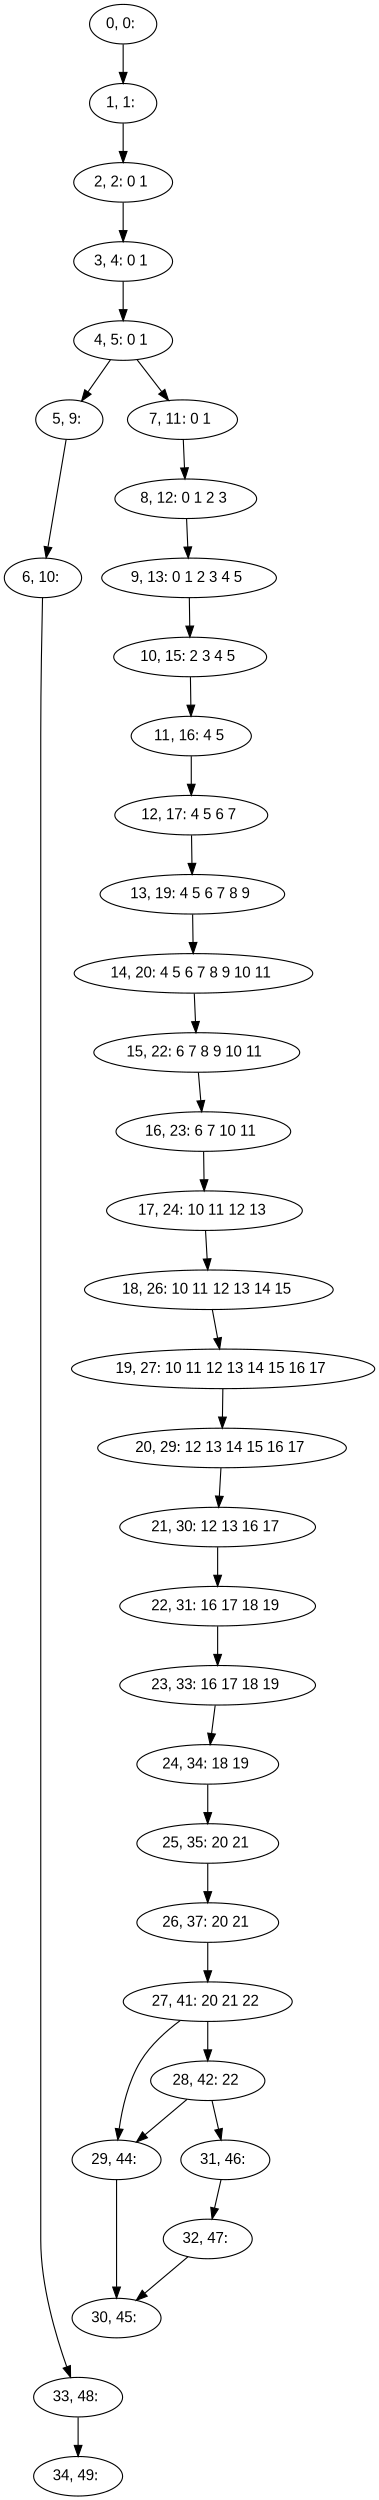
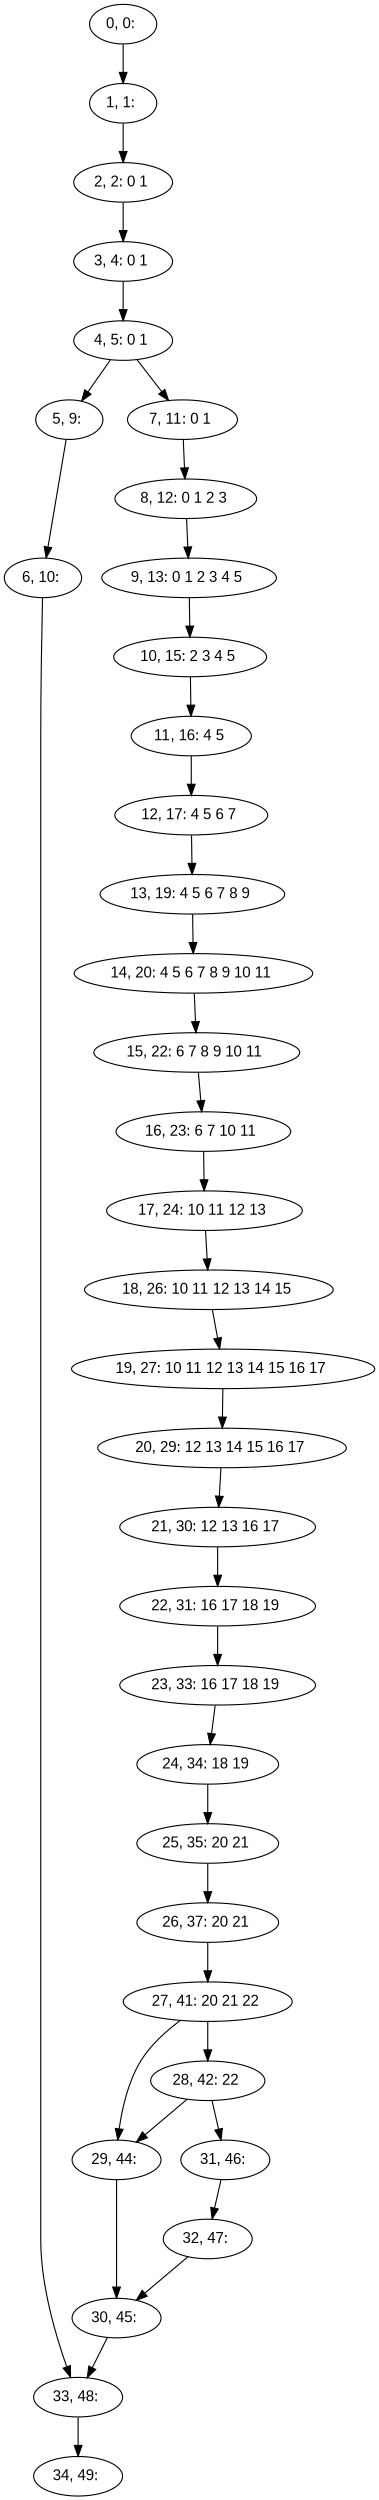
none -> (100, 2353)
